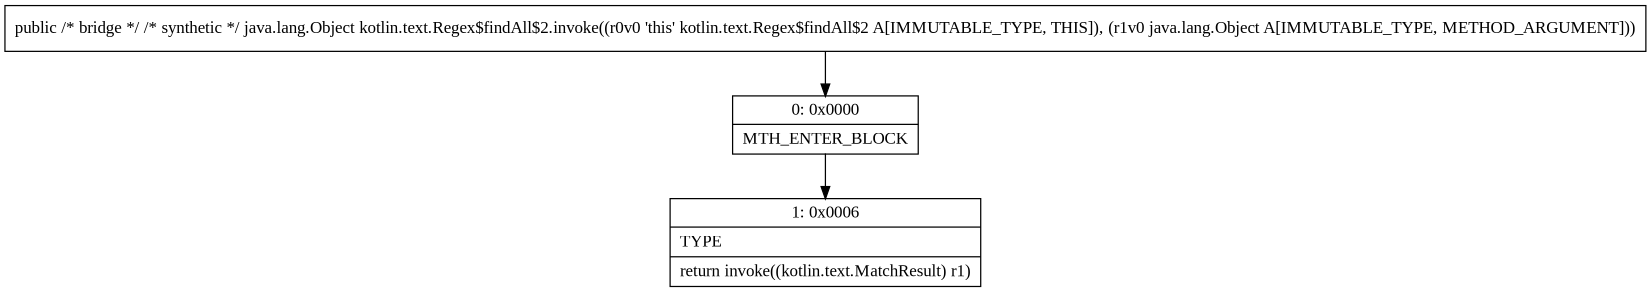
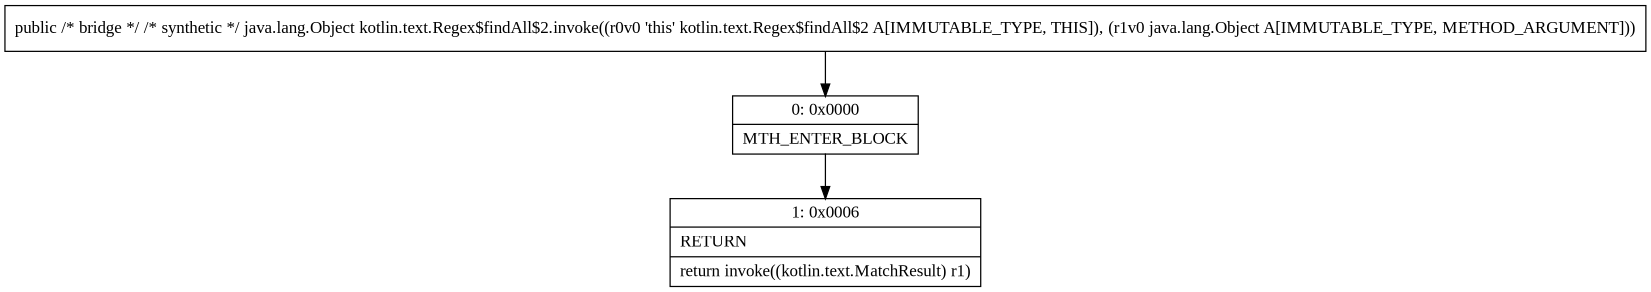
(701, 241) -> (714, 241)
